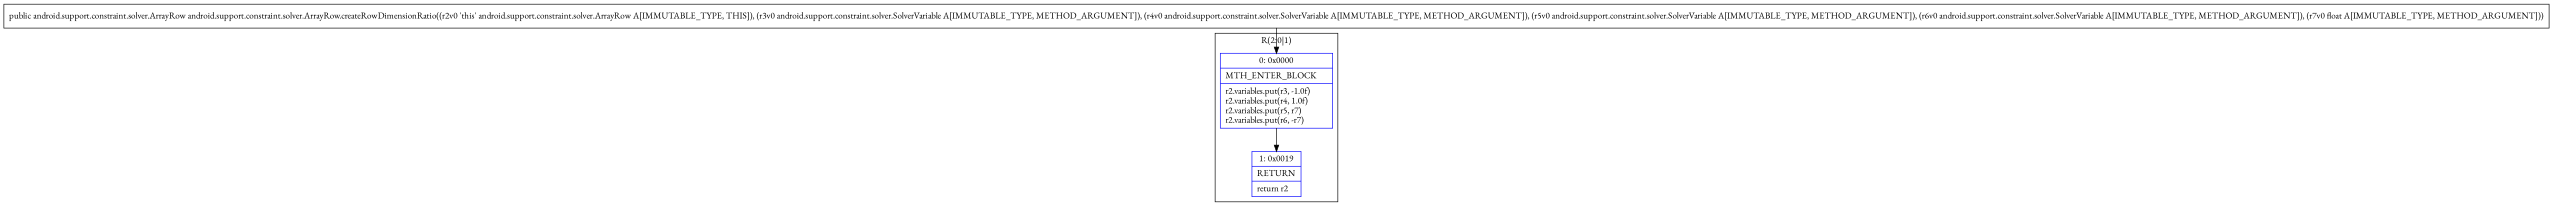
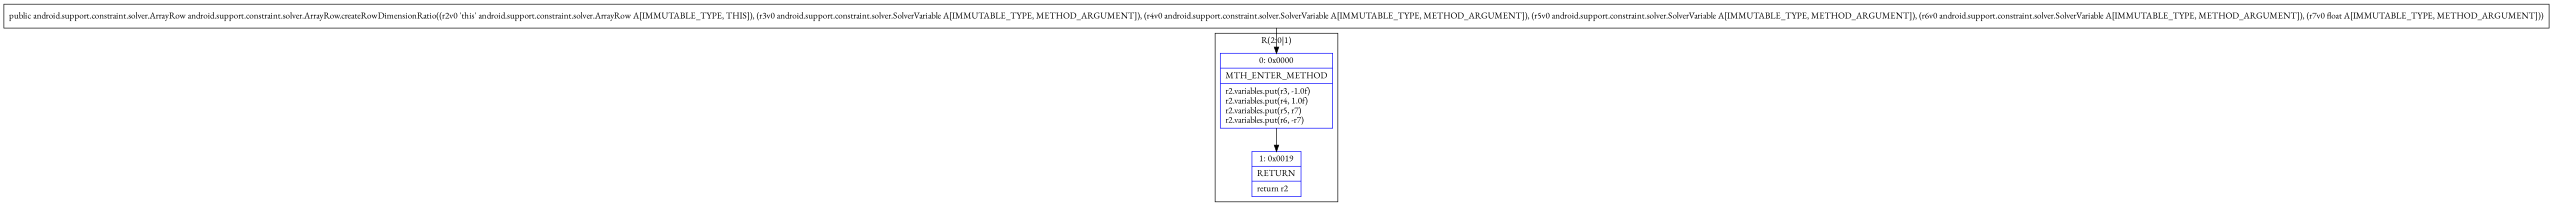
(1271, 76) -> (1276, 76)
